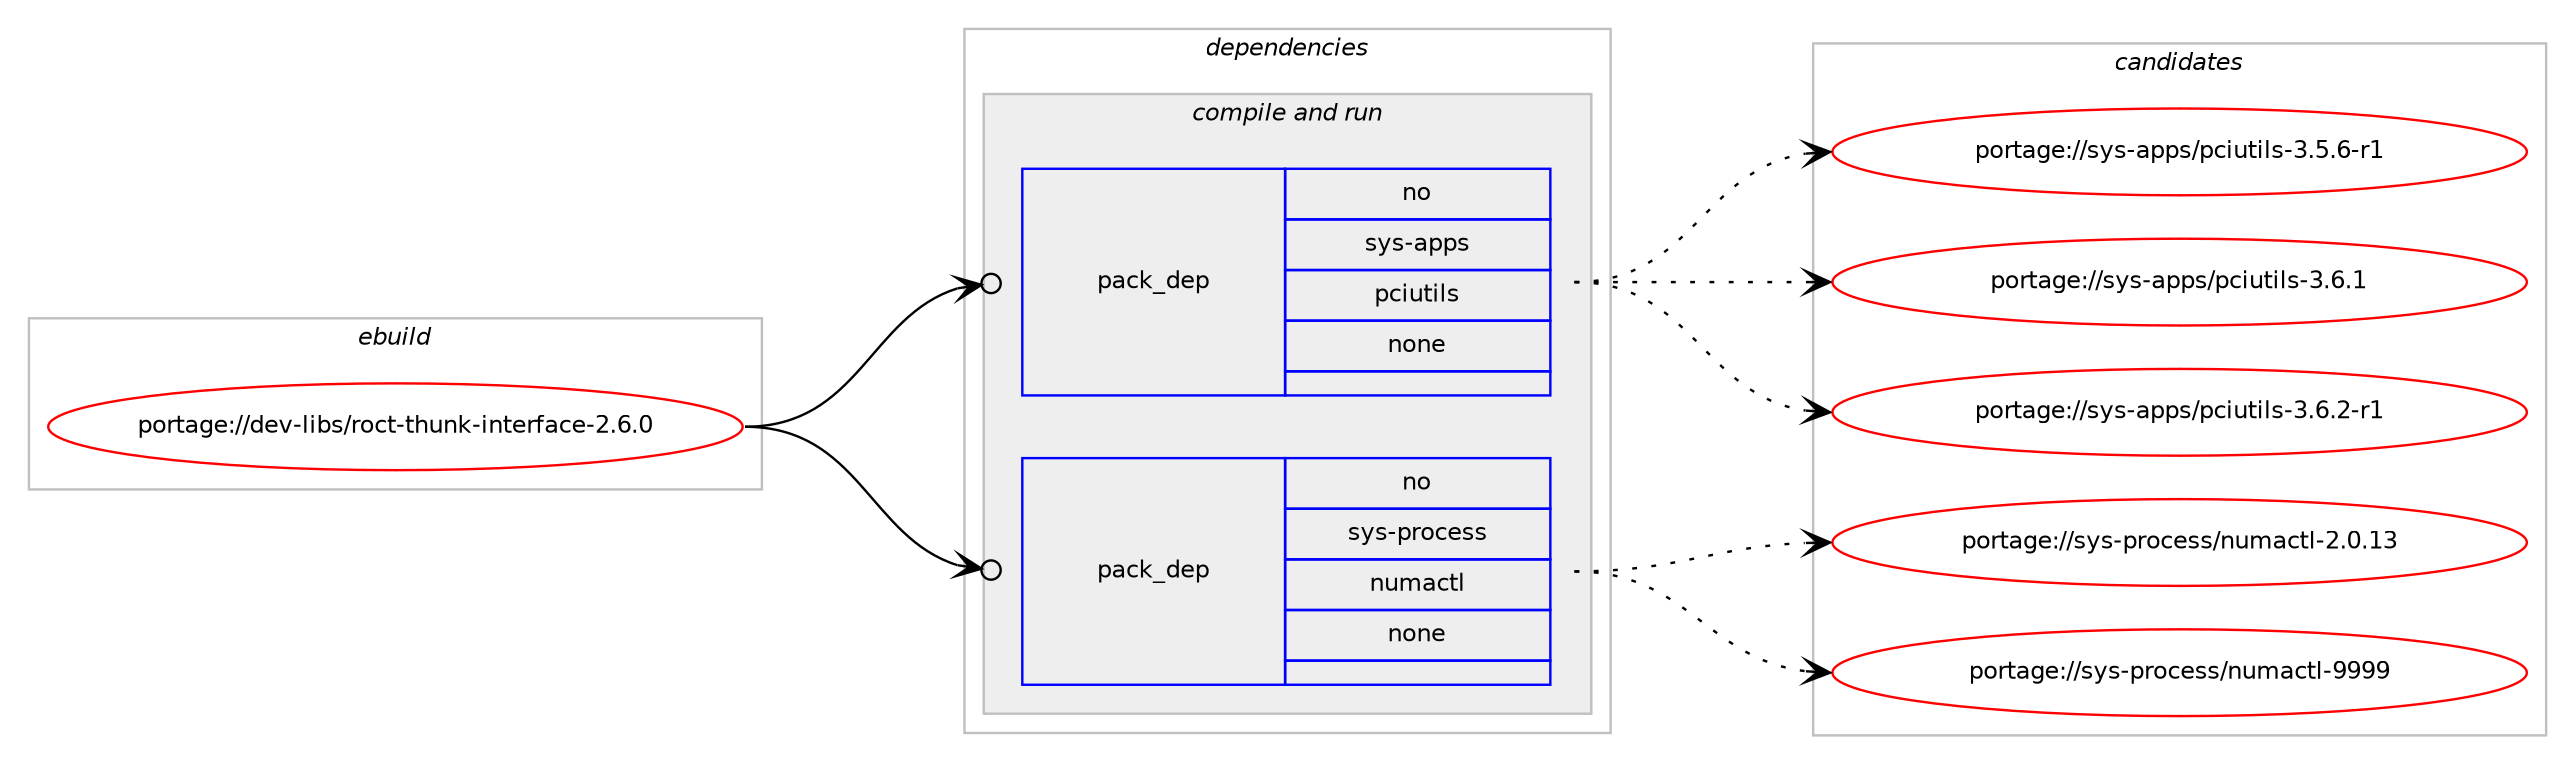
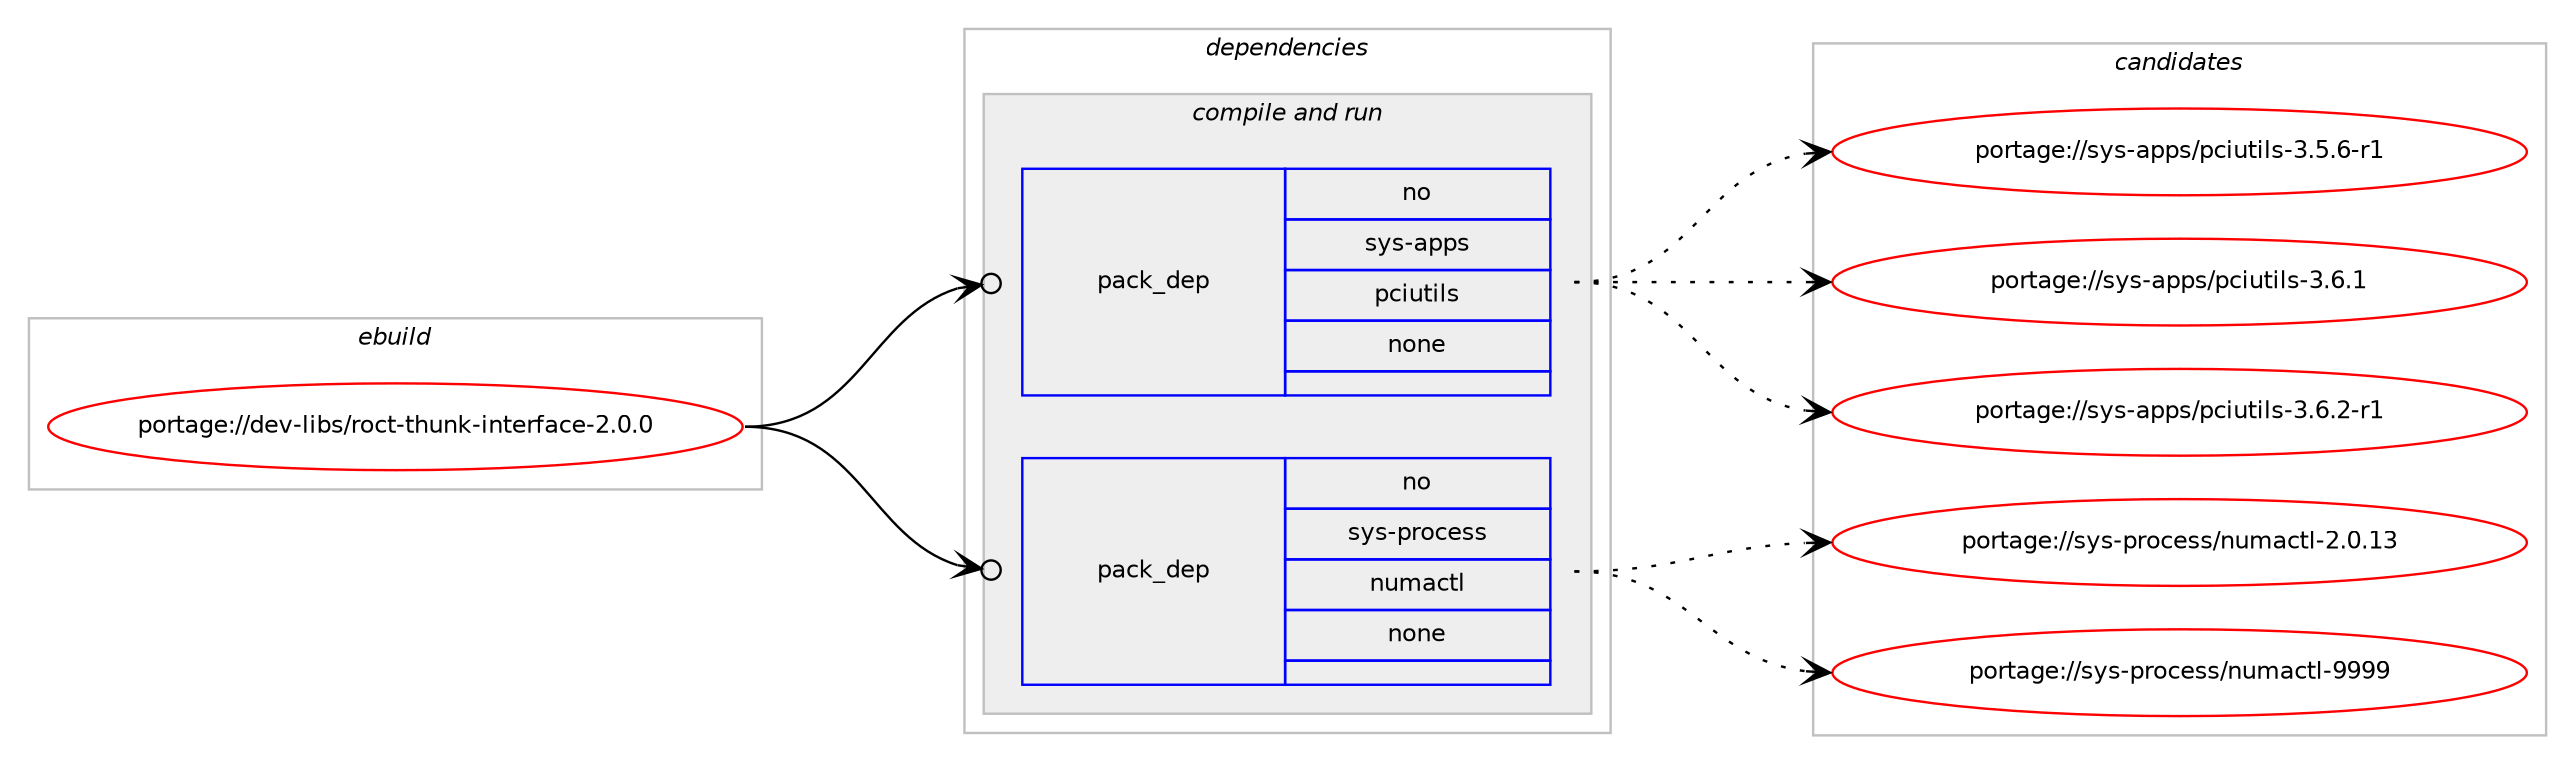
(395, 427) -> (395, 427)
